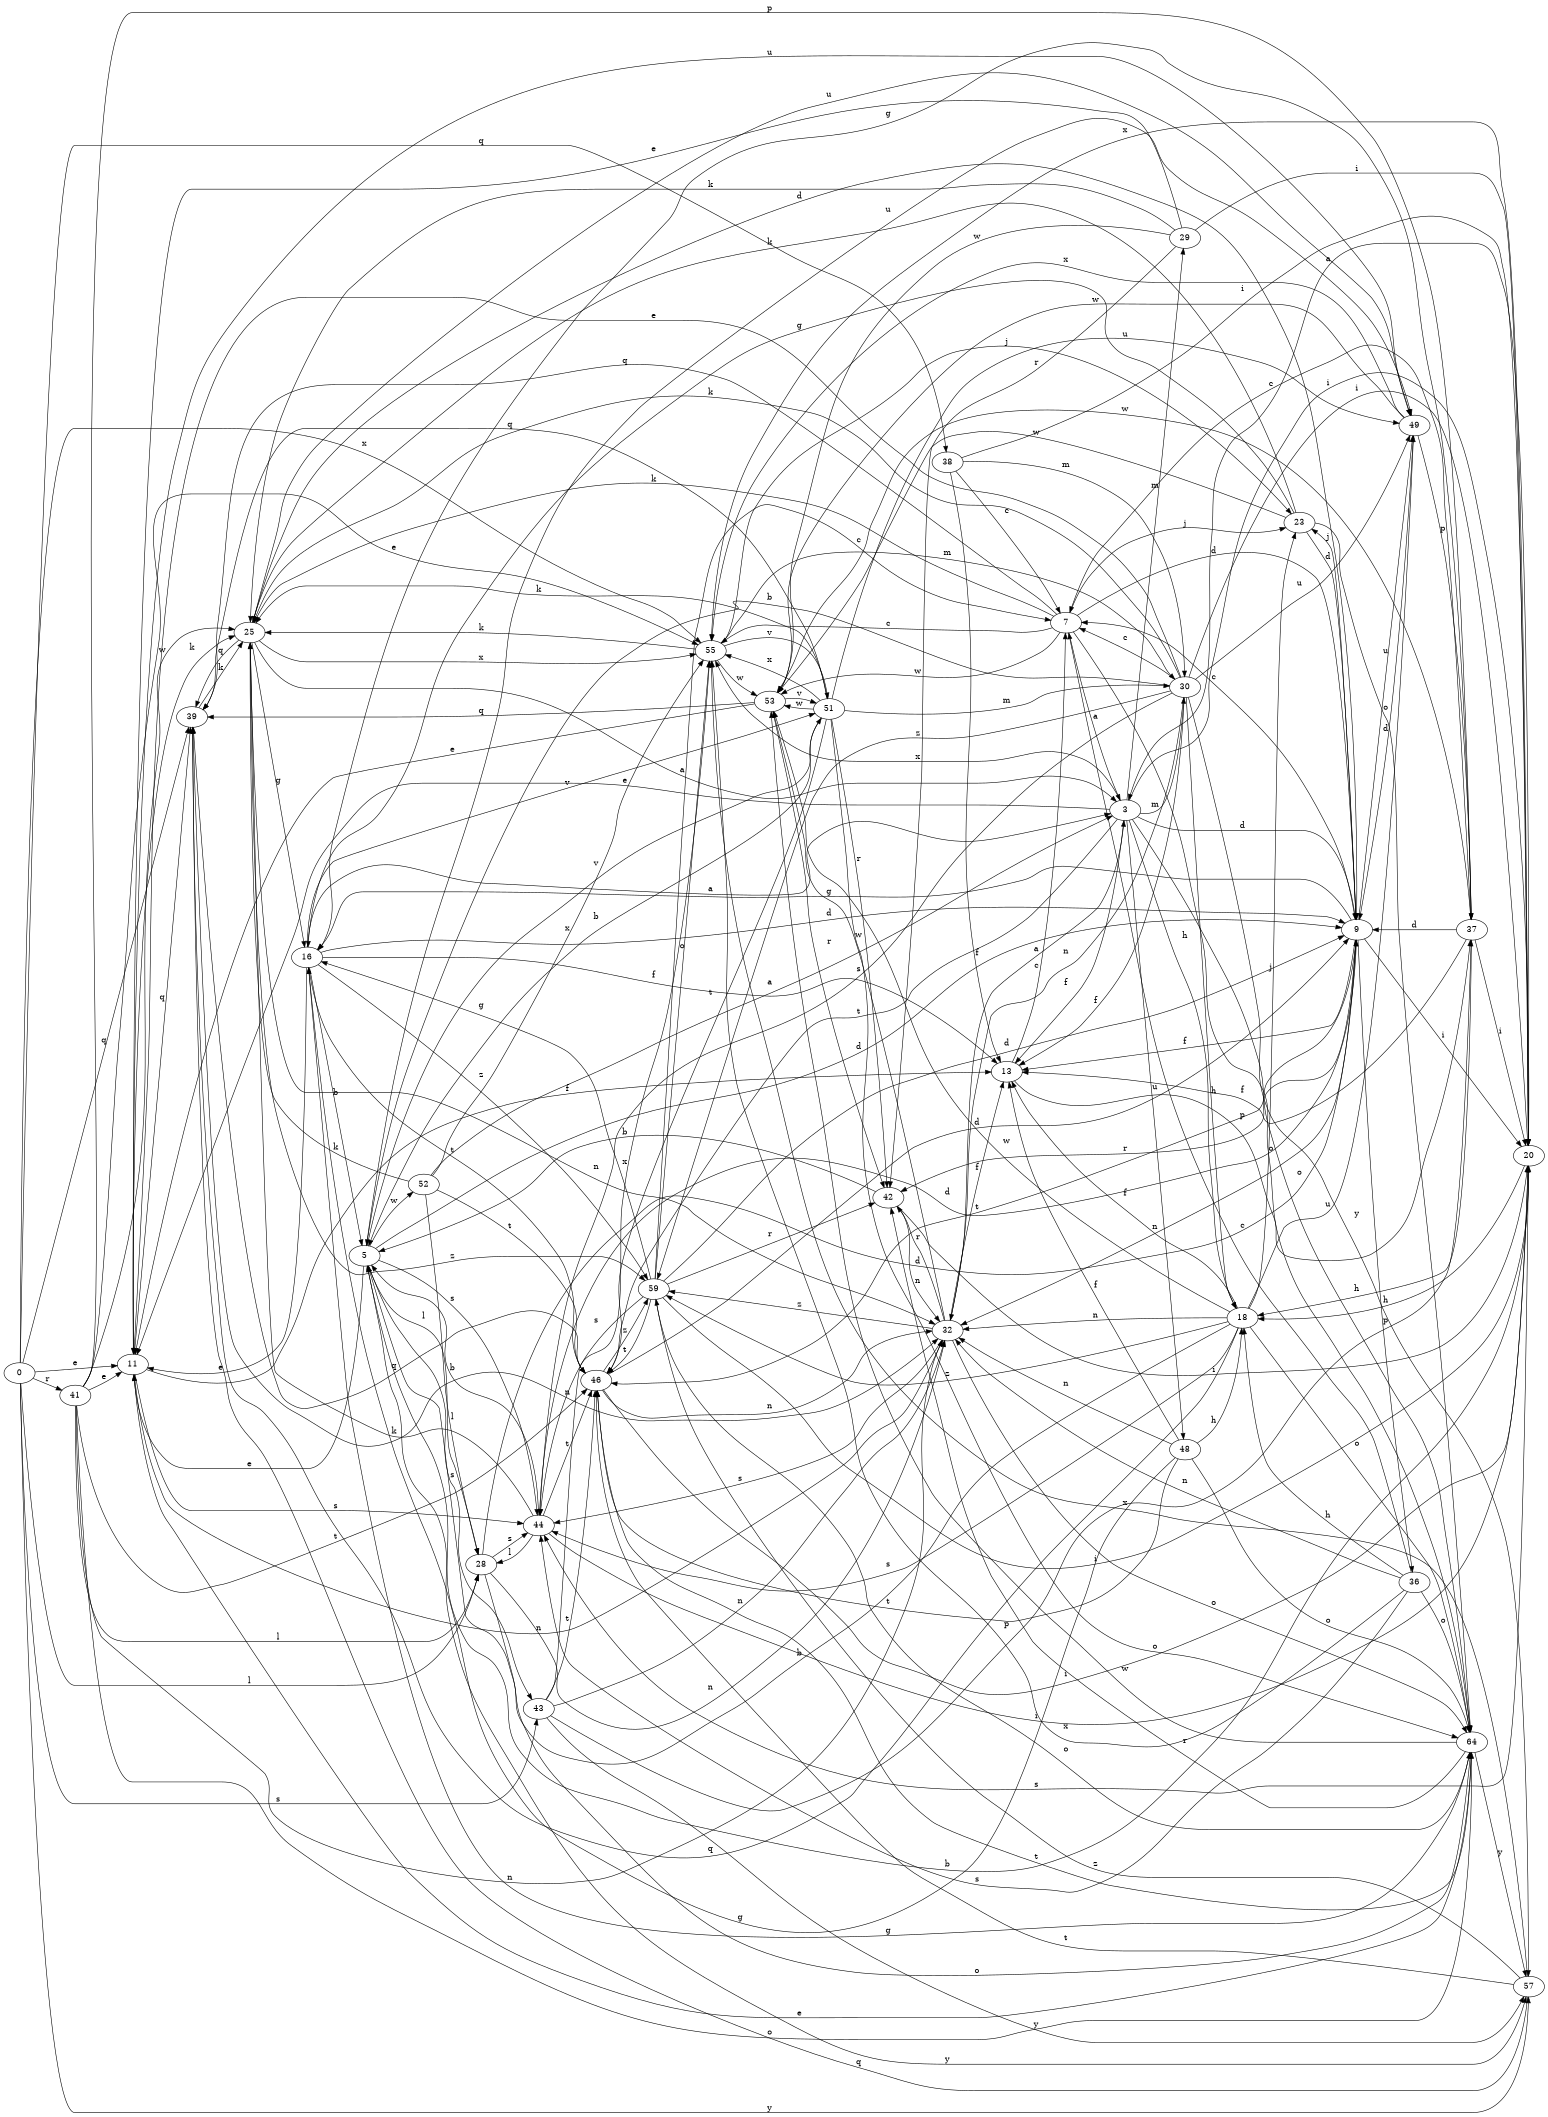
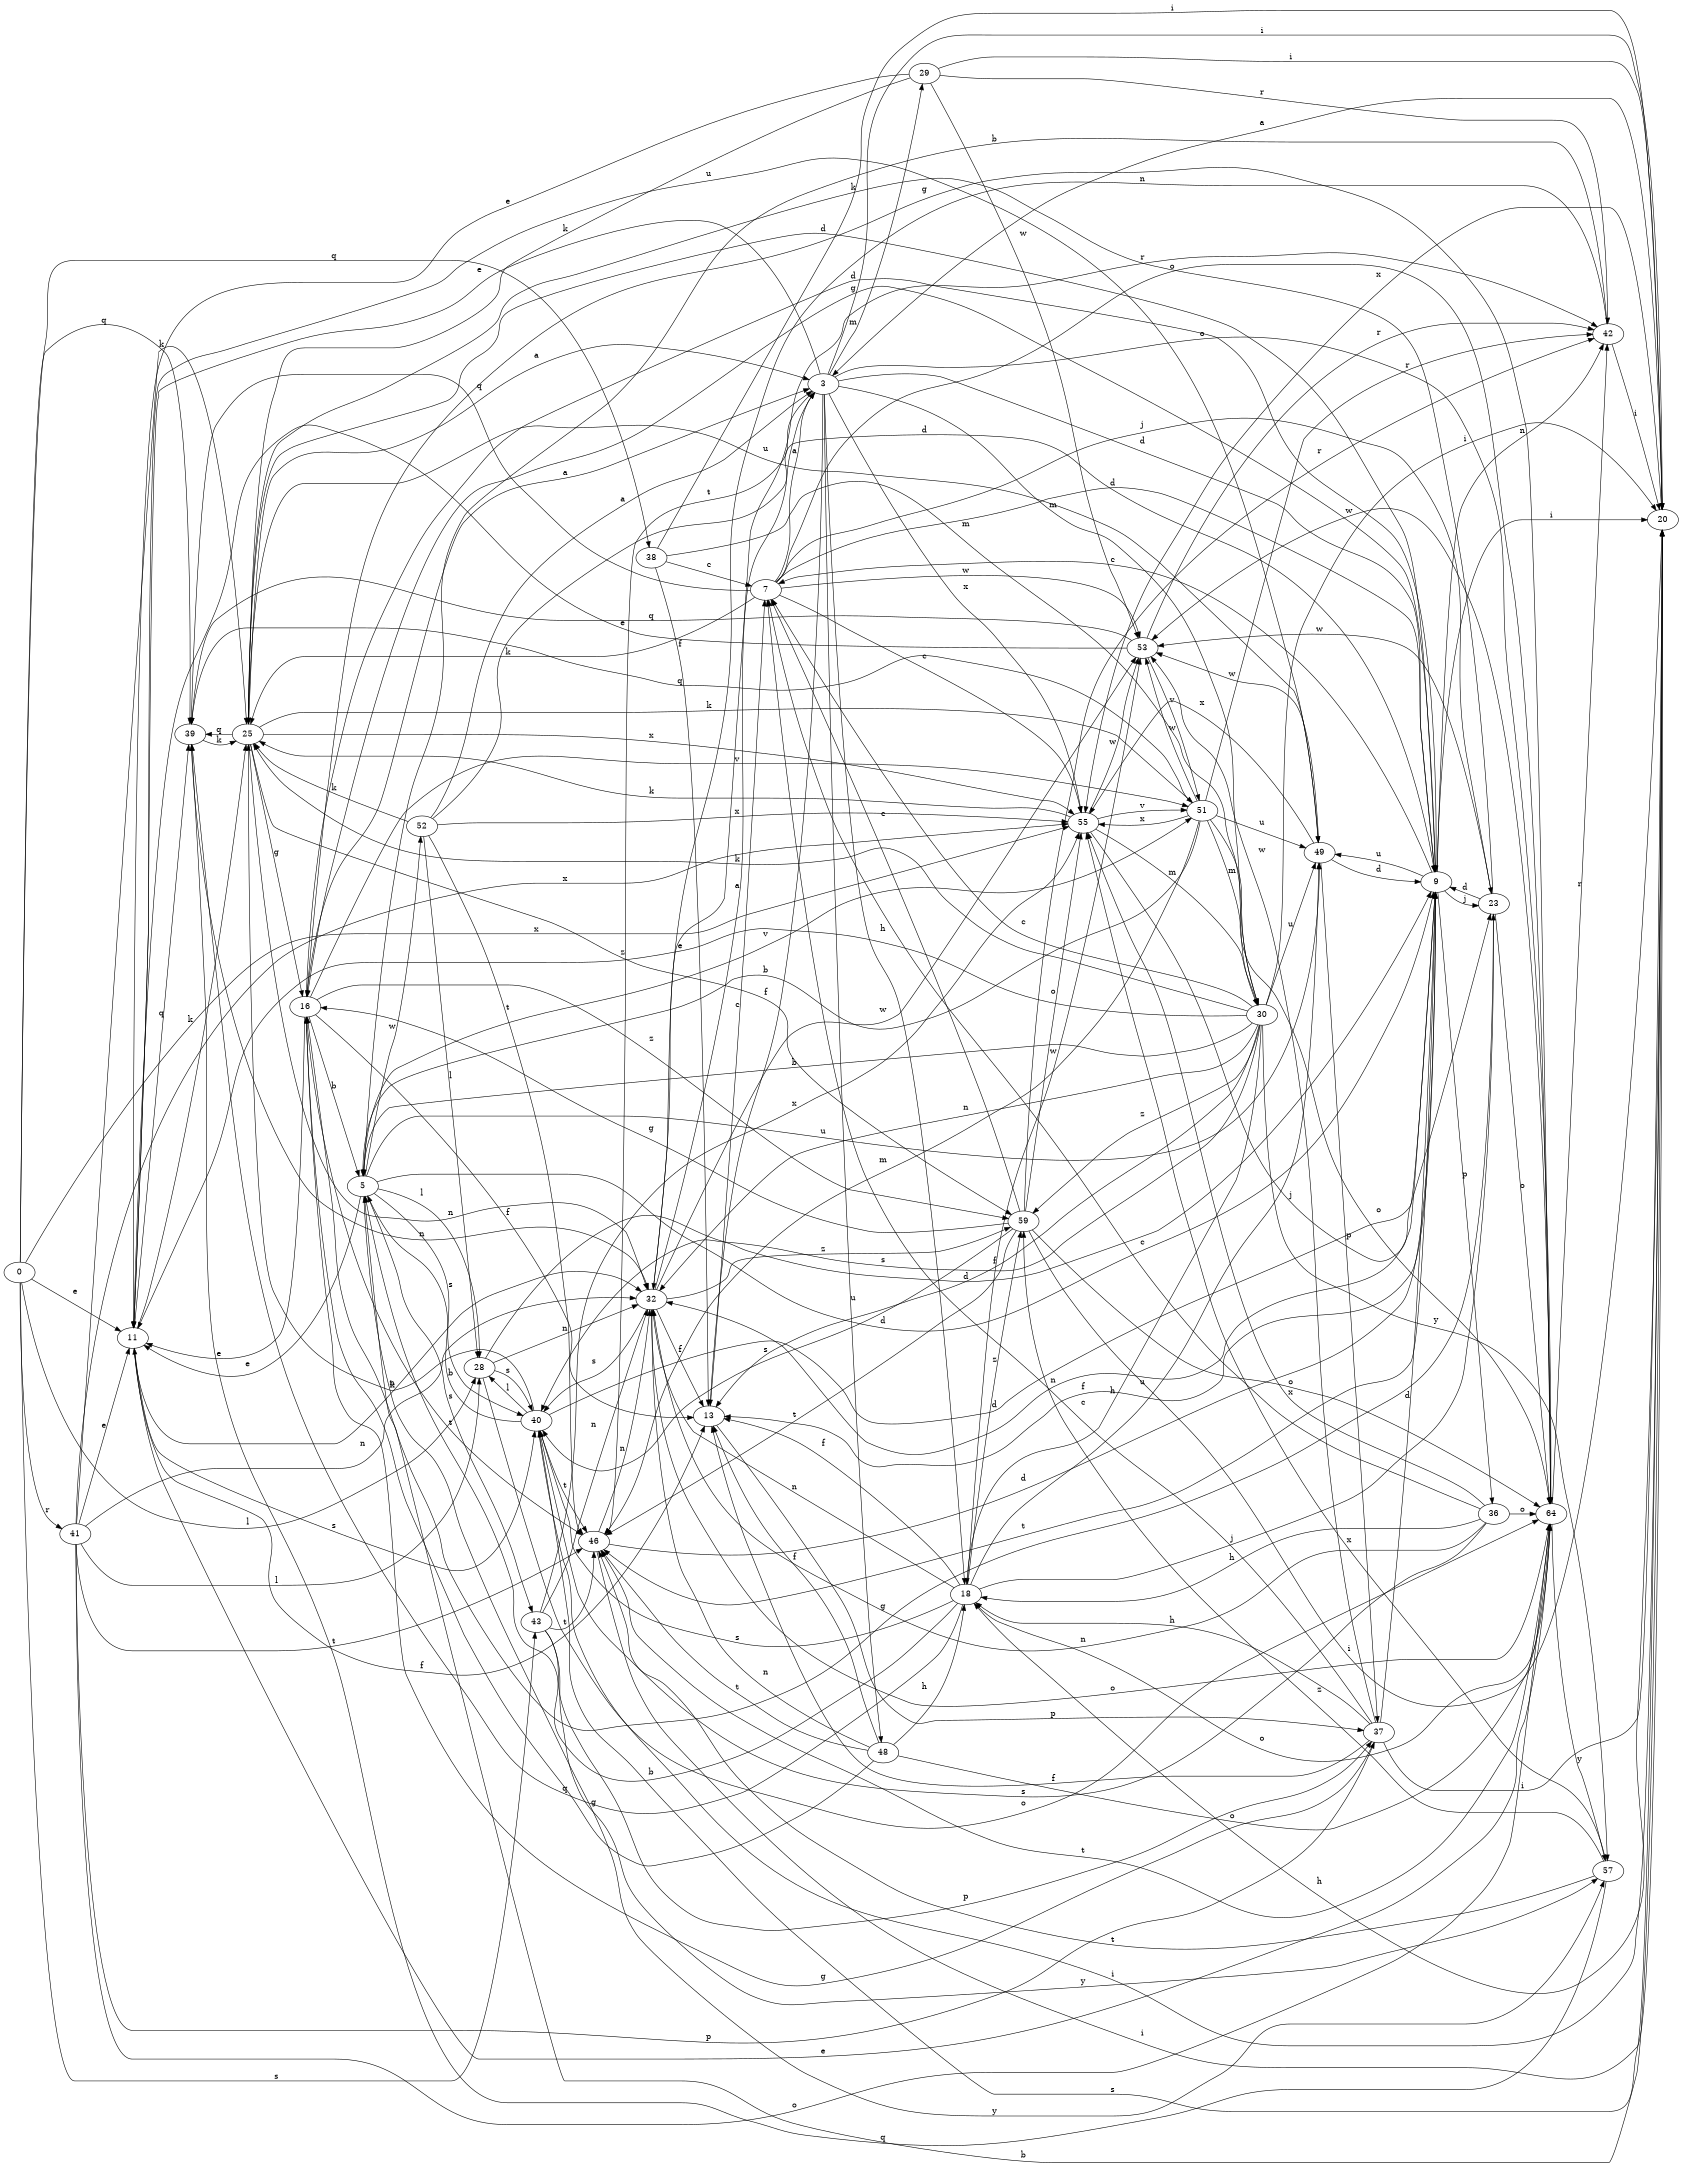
(394, 548) -> (565, 879)
(562, 596) -> (712, 711)
(162, 650) -> (162, 345)
(711, 993) -> (883, 1160)
(954, 1066) -> (936, 435)
(1125, 1149) -> (1523, 431)
(247, 1251) -> none
(626, 1338) -> none
(539, 1525) -> (536, 1421)
(474, 2113) -> none
